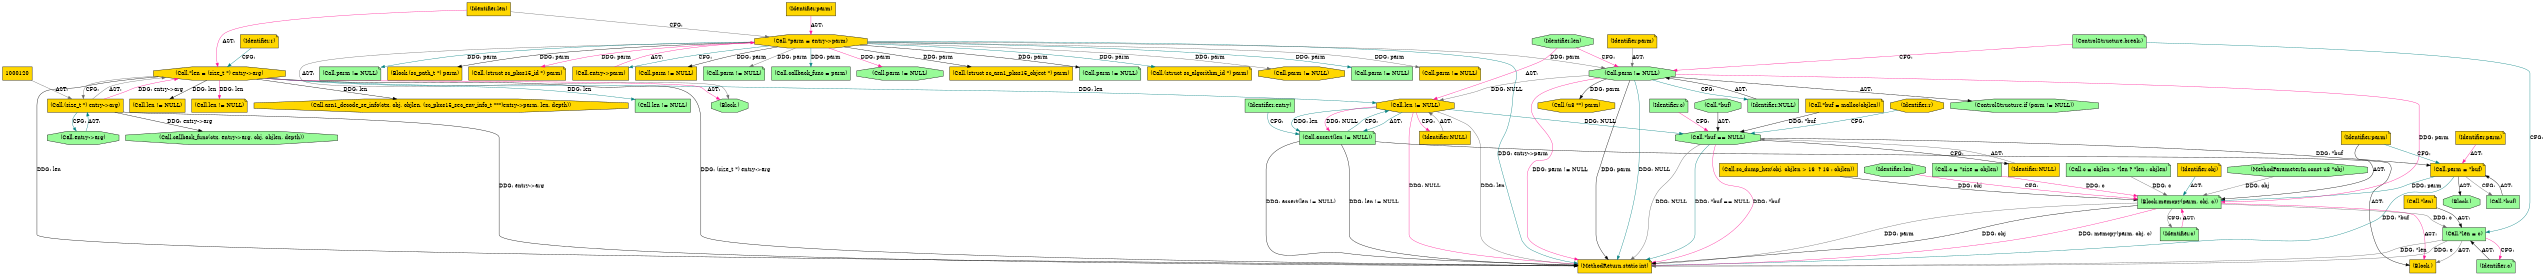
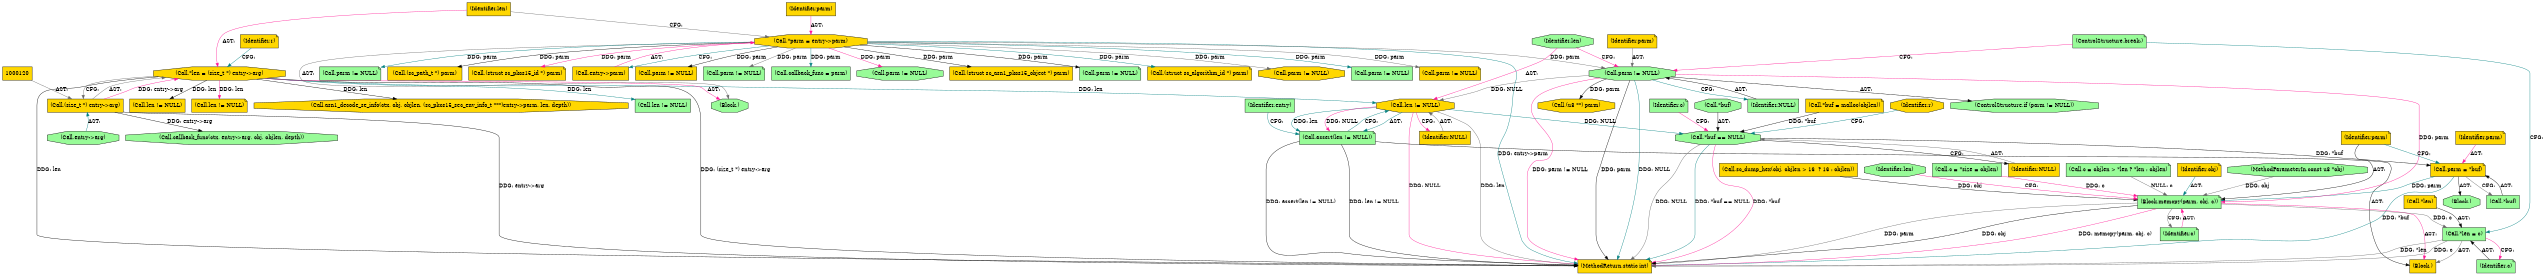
(425, 74) -> (425, 74)
(73, 120) -> none
(2162, 186) -> (2162, 186)
